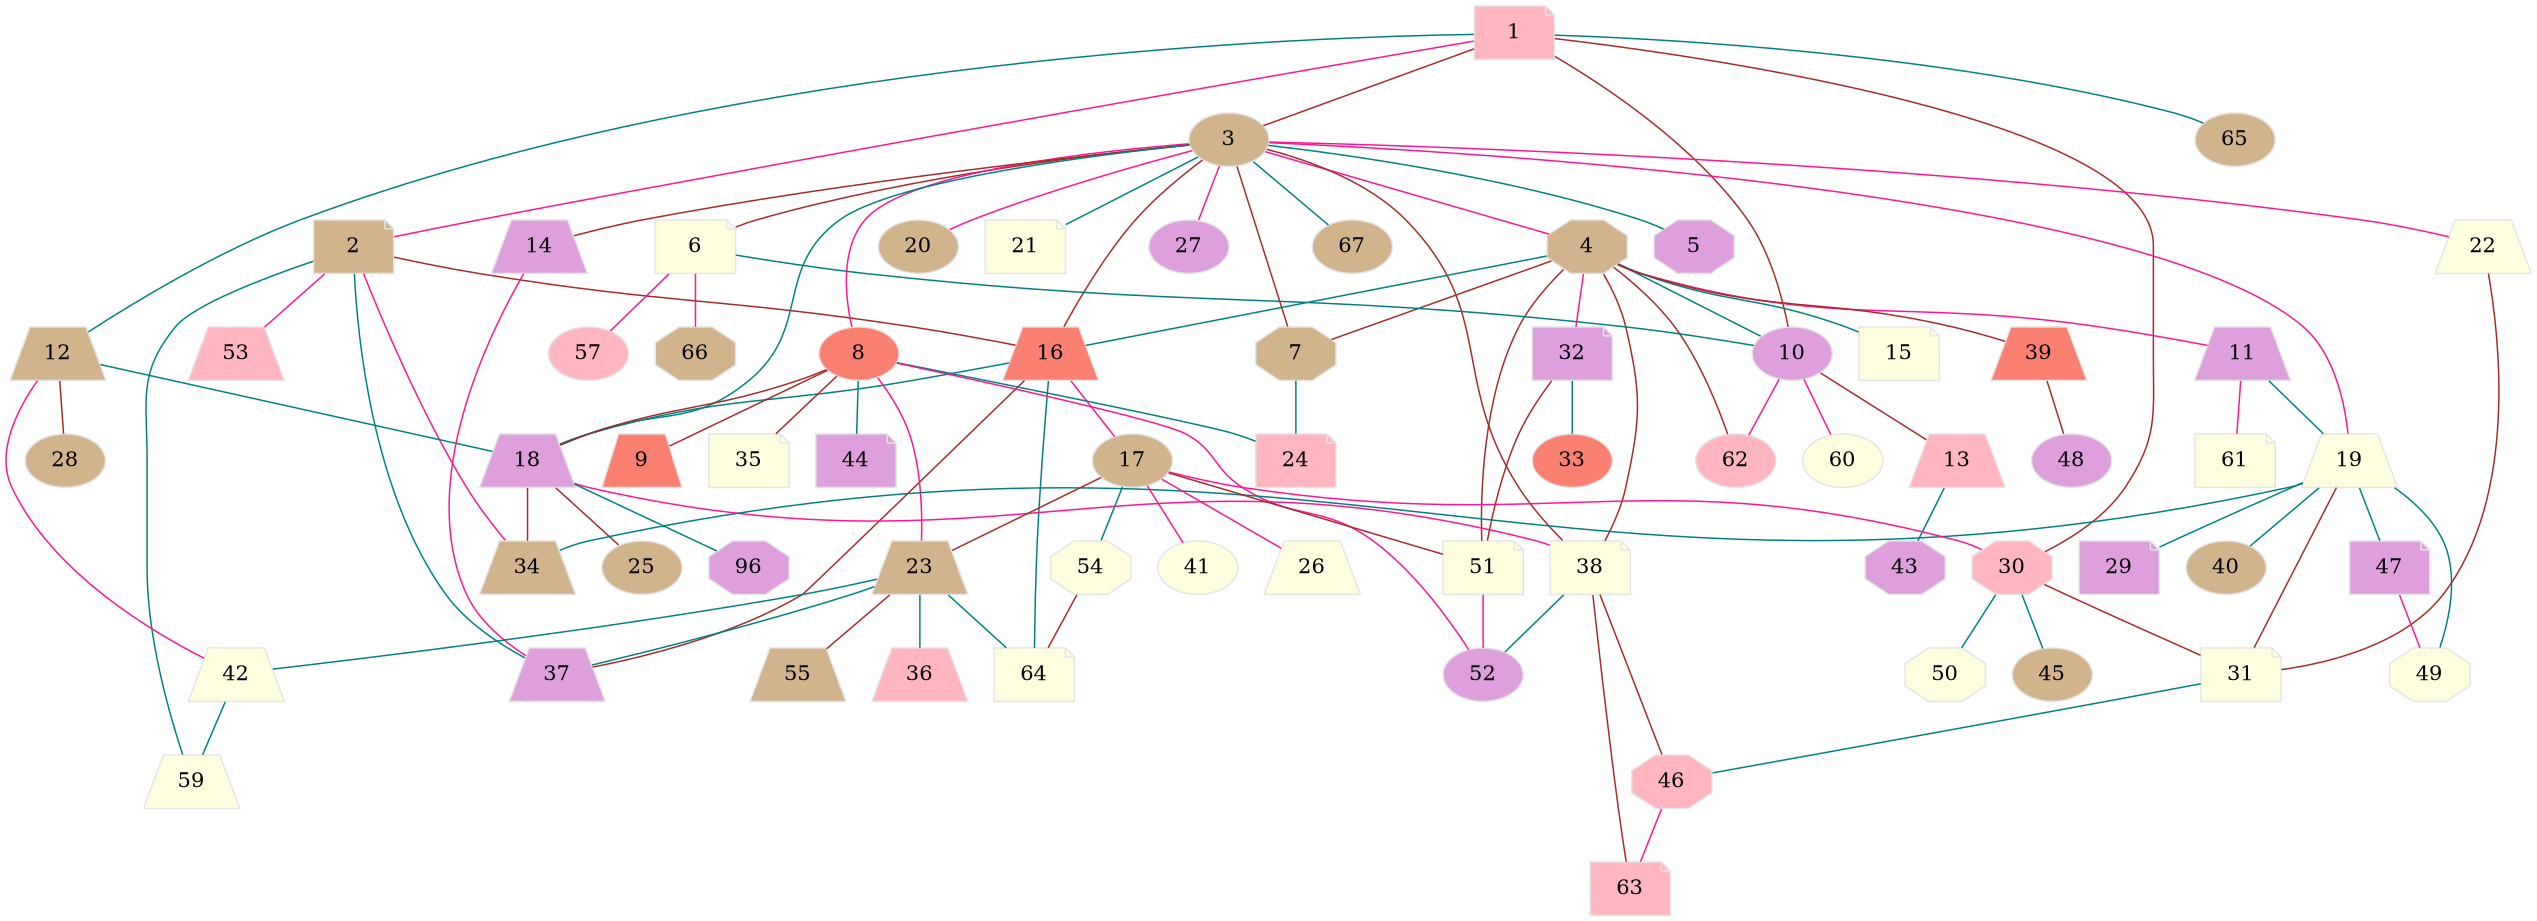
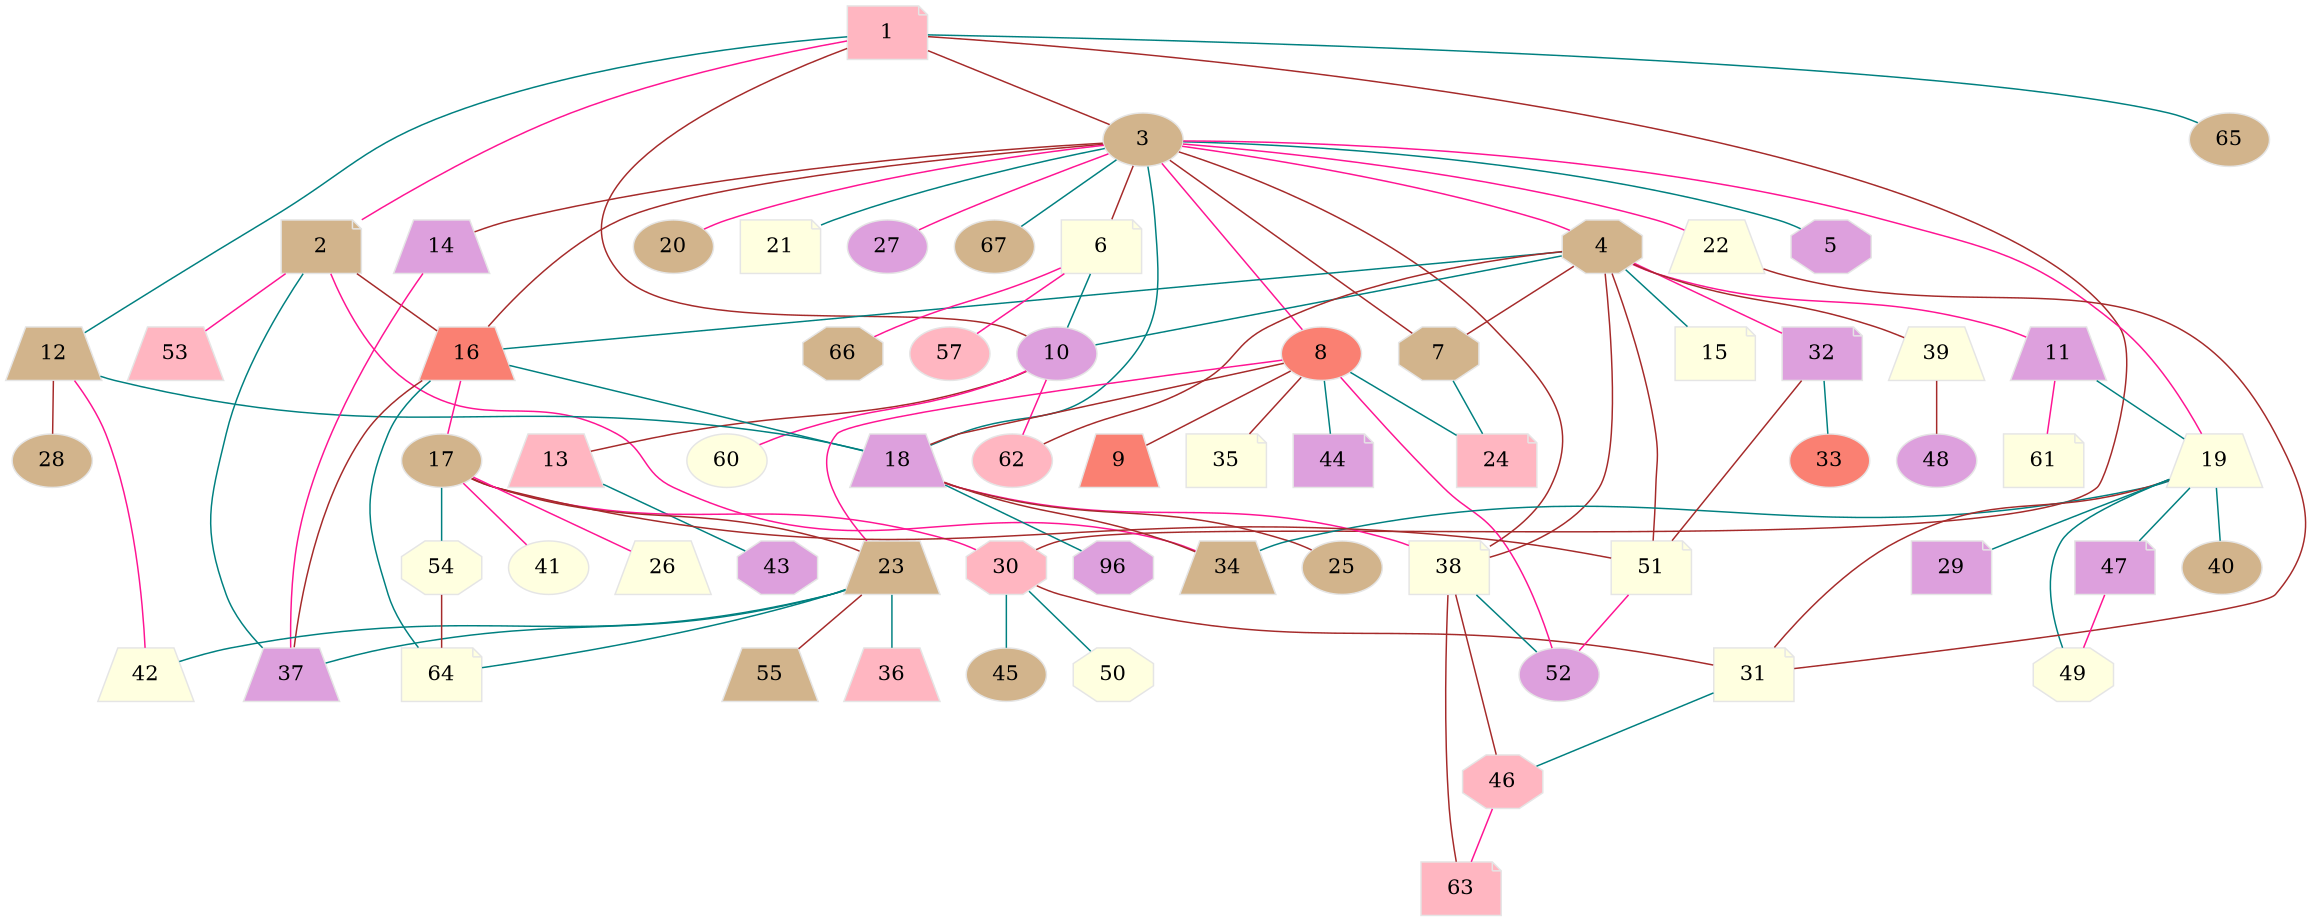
(2039, 354) -> (1937, 354)
(192, 782) -> none
